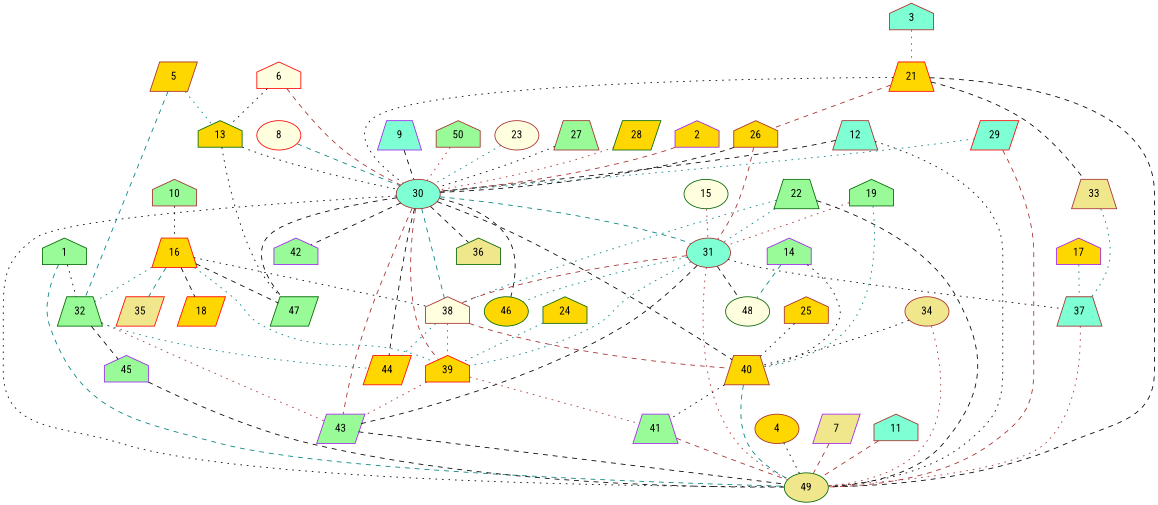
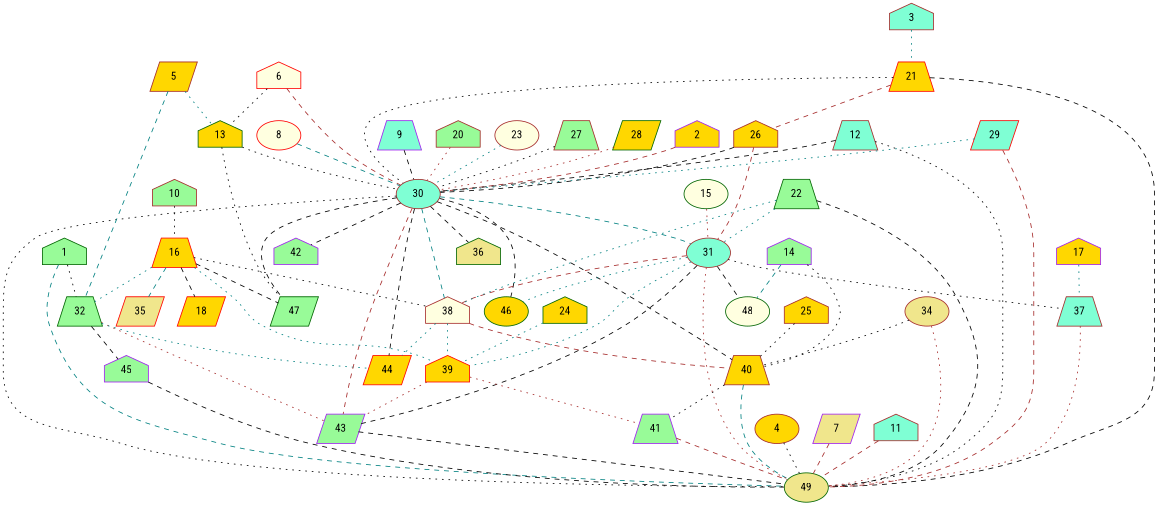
(458, 135) -> (458, 135)
(872, 194) -> none
(1094, 194) -> none
(411, 287) -> none
